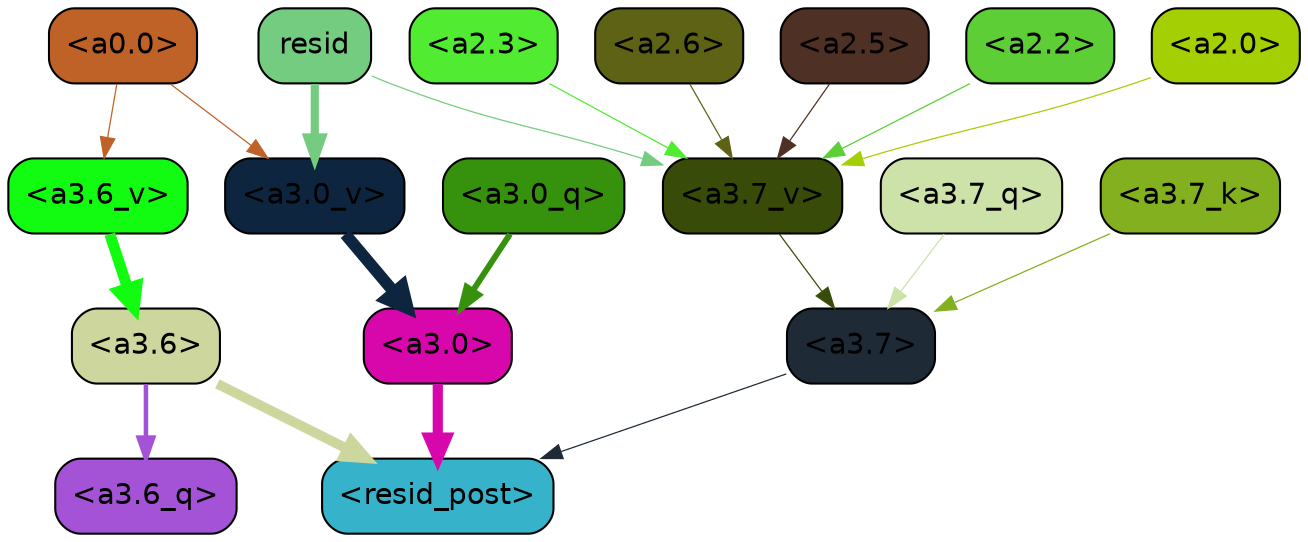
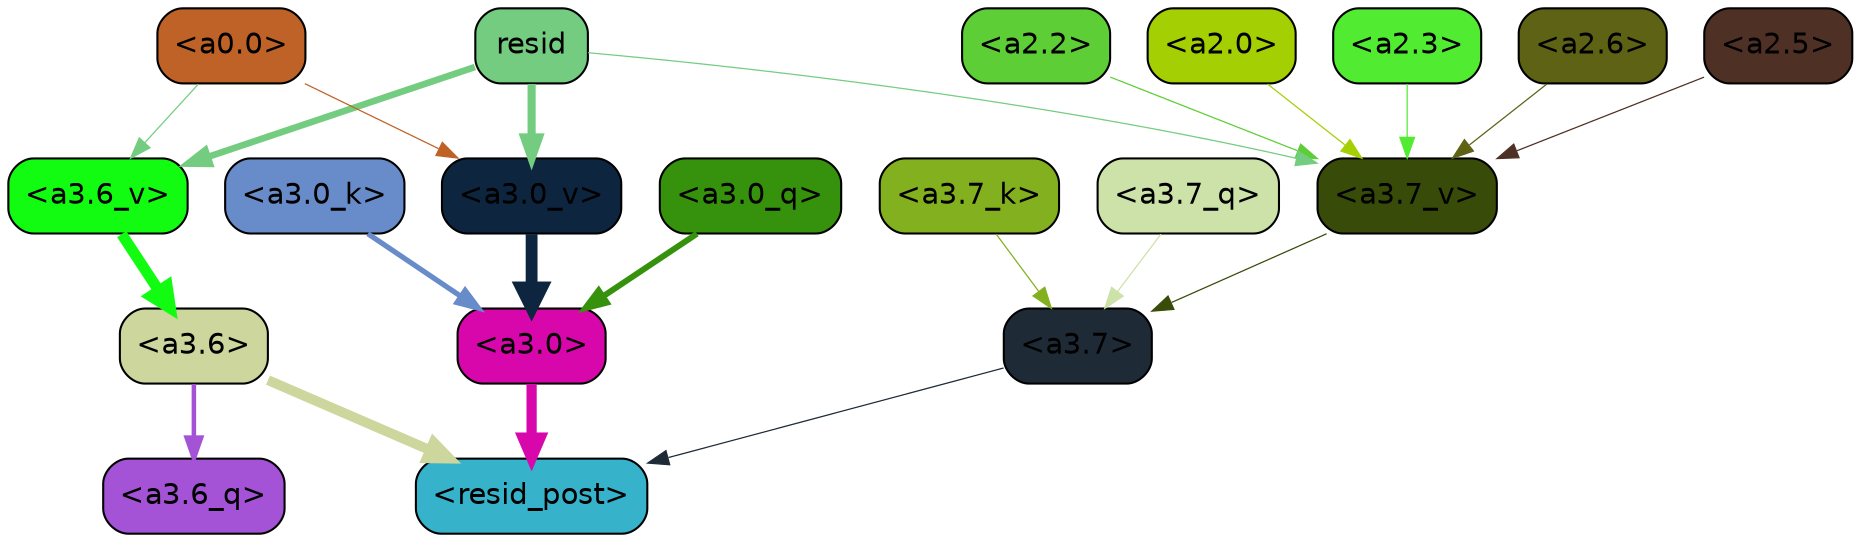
(112, 111) -> (172, 113)
none -> (335, 114)
none -> (315, 196)
